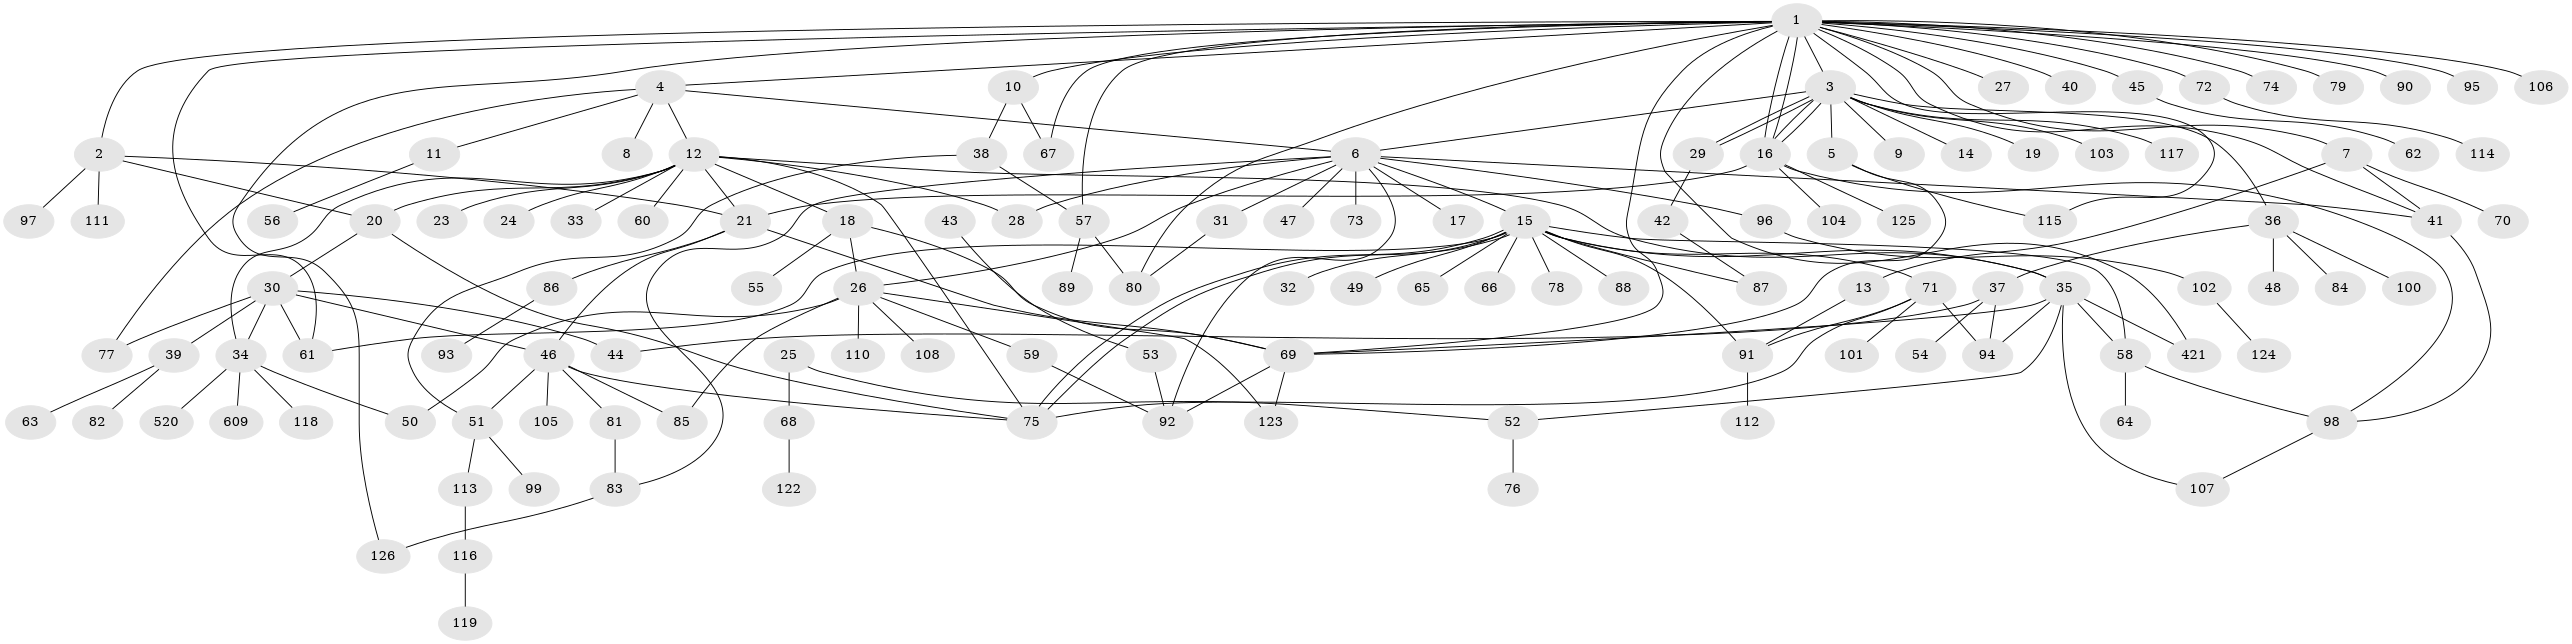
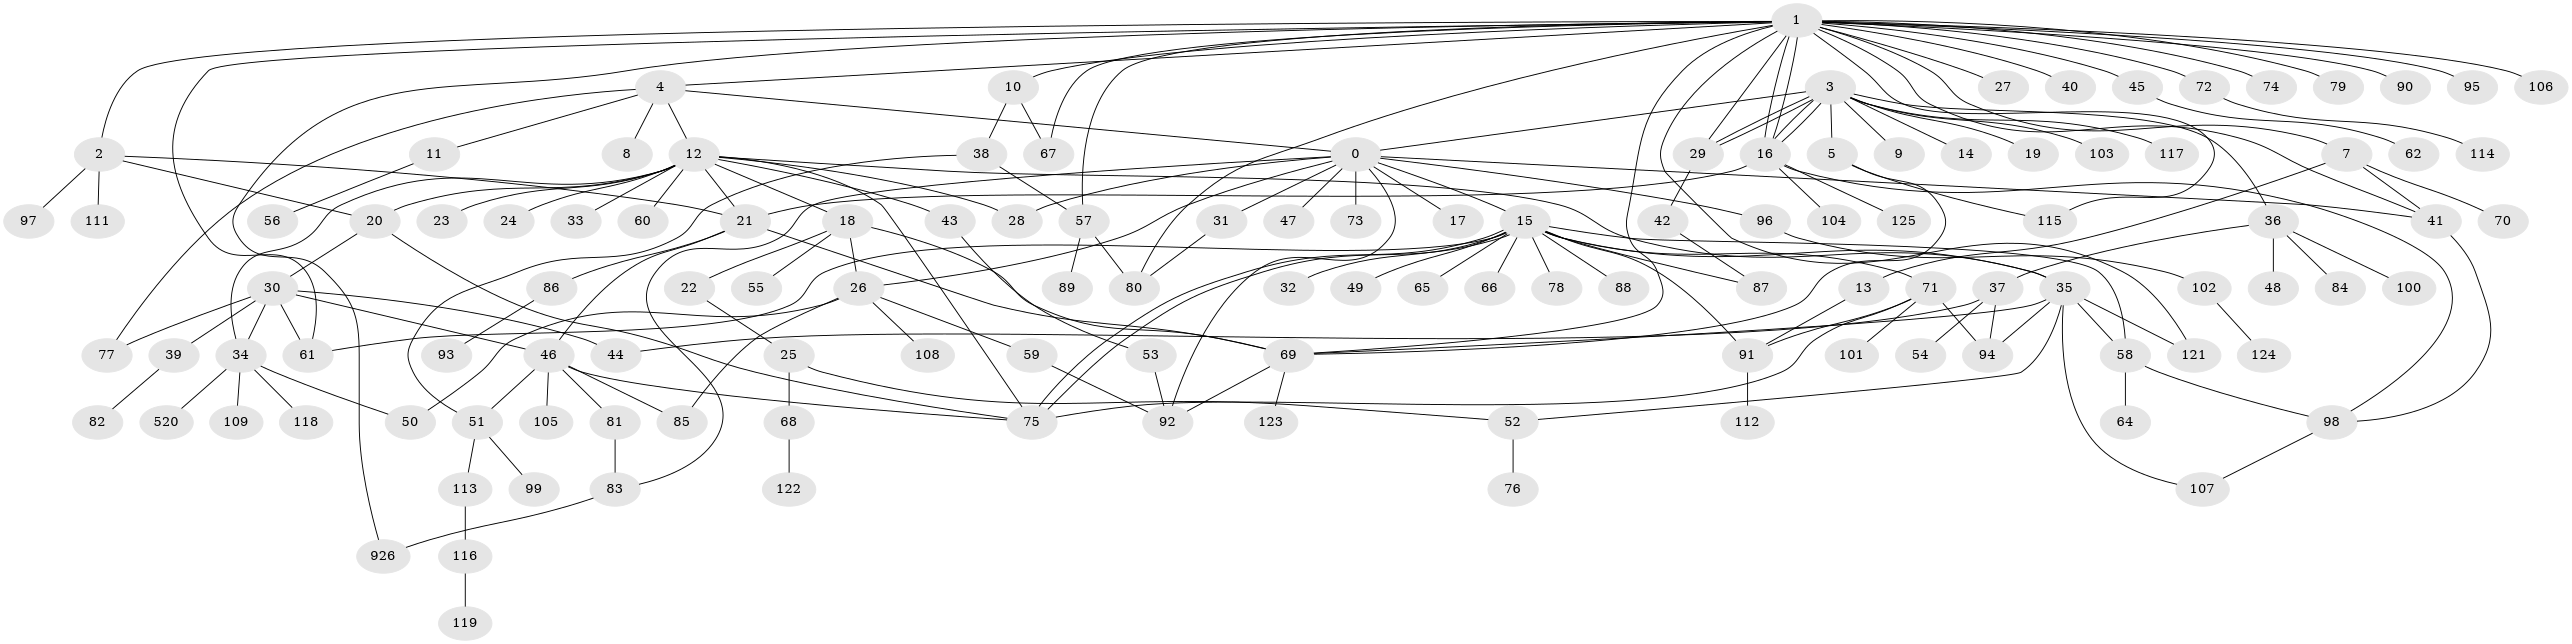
(1814, 54) -> (1748, 87)
(1356, 154) -> (1356, 154)
none -> (783, 172)
none -> (690, 288)
(1085, 323) -> none
(858, 355) -> none
(2194, 355) -> (2194, 355)
(31, 422) -> none
(236, 422) -> (236, 422)
(383, 556) -> (383, 556)
